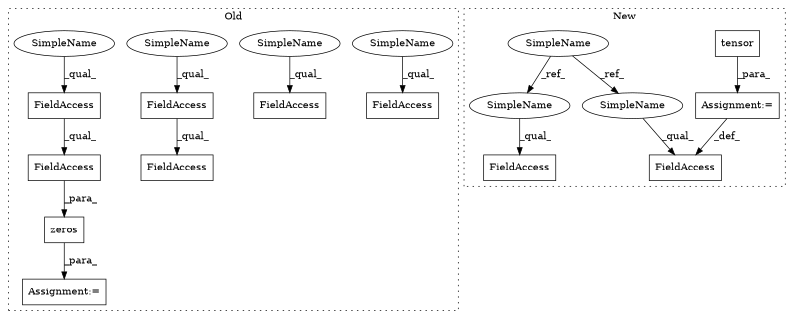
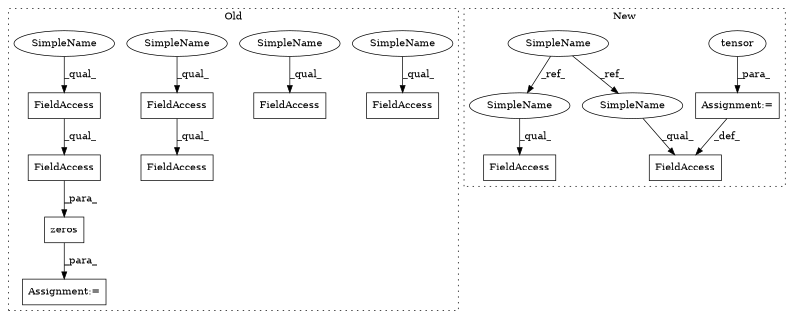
(737, 44) -> (737, 44)
